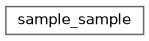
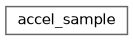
(75, 21) -> (67, 21)
